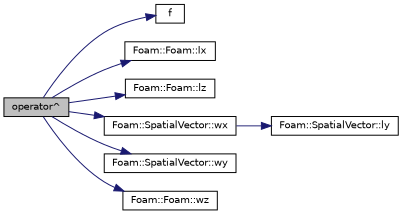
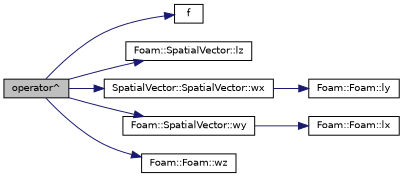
(86, 79) -> (277, 126)
(170, 88) -> (189, 51)
(170, 126) -> (189, 88)
(335, 126) -> (354, 88)
